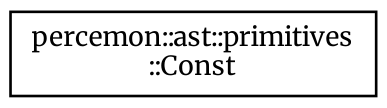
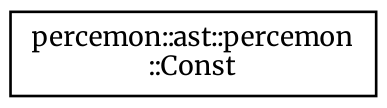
(193, 54) -> (193, 54)
